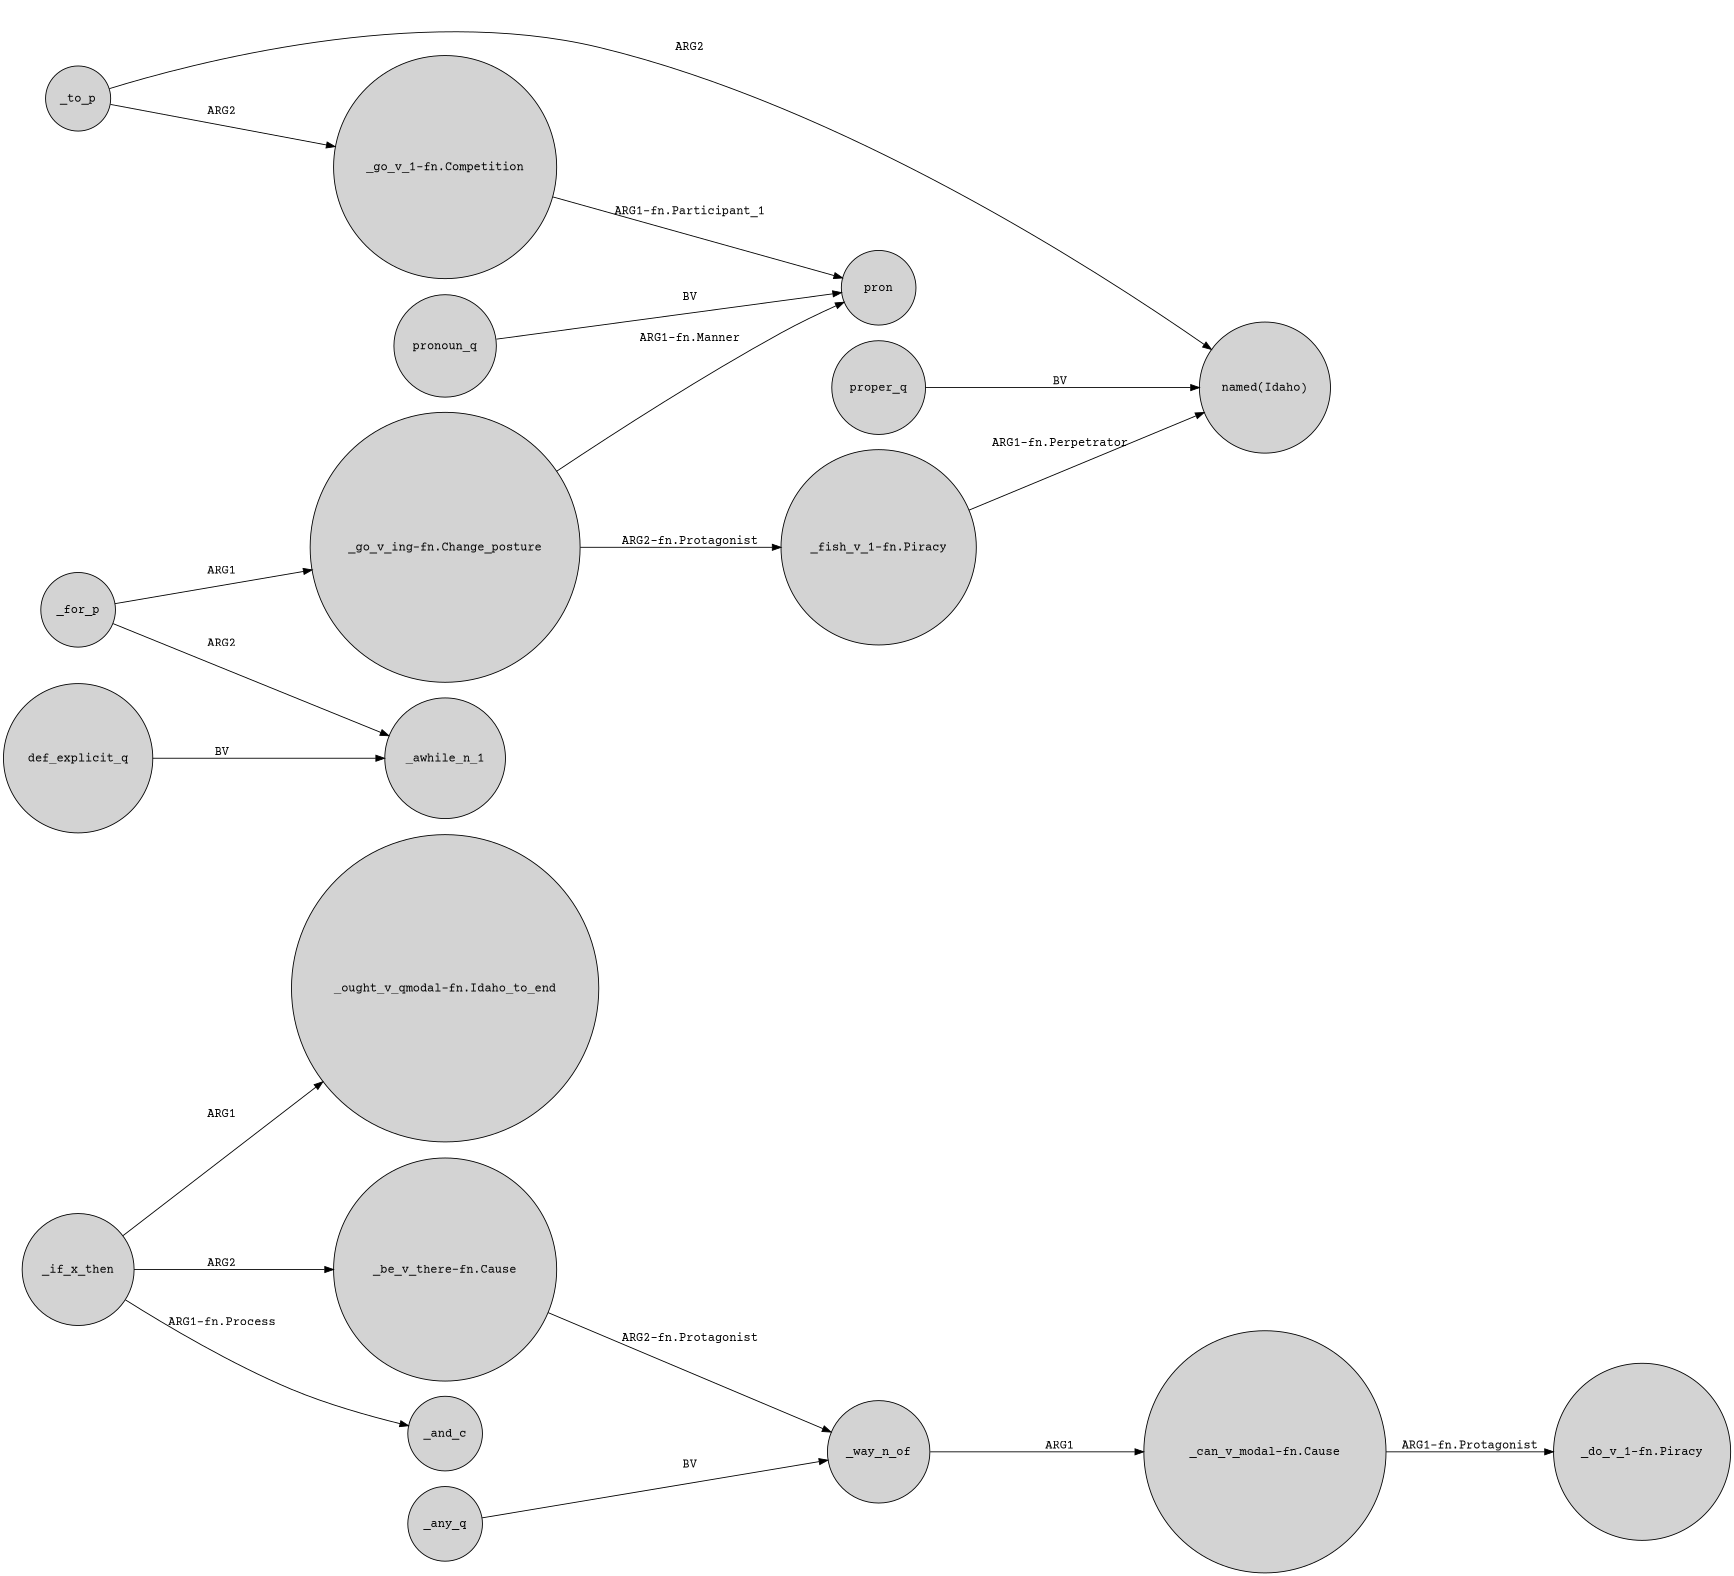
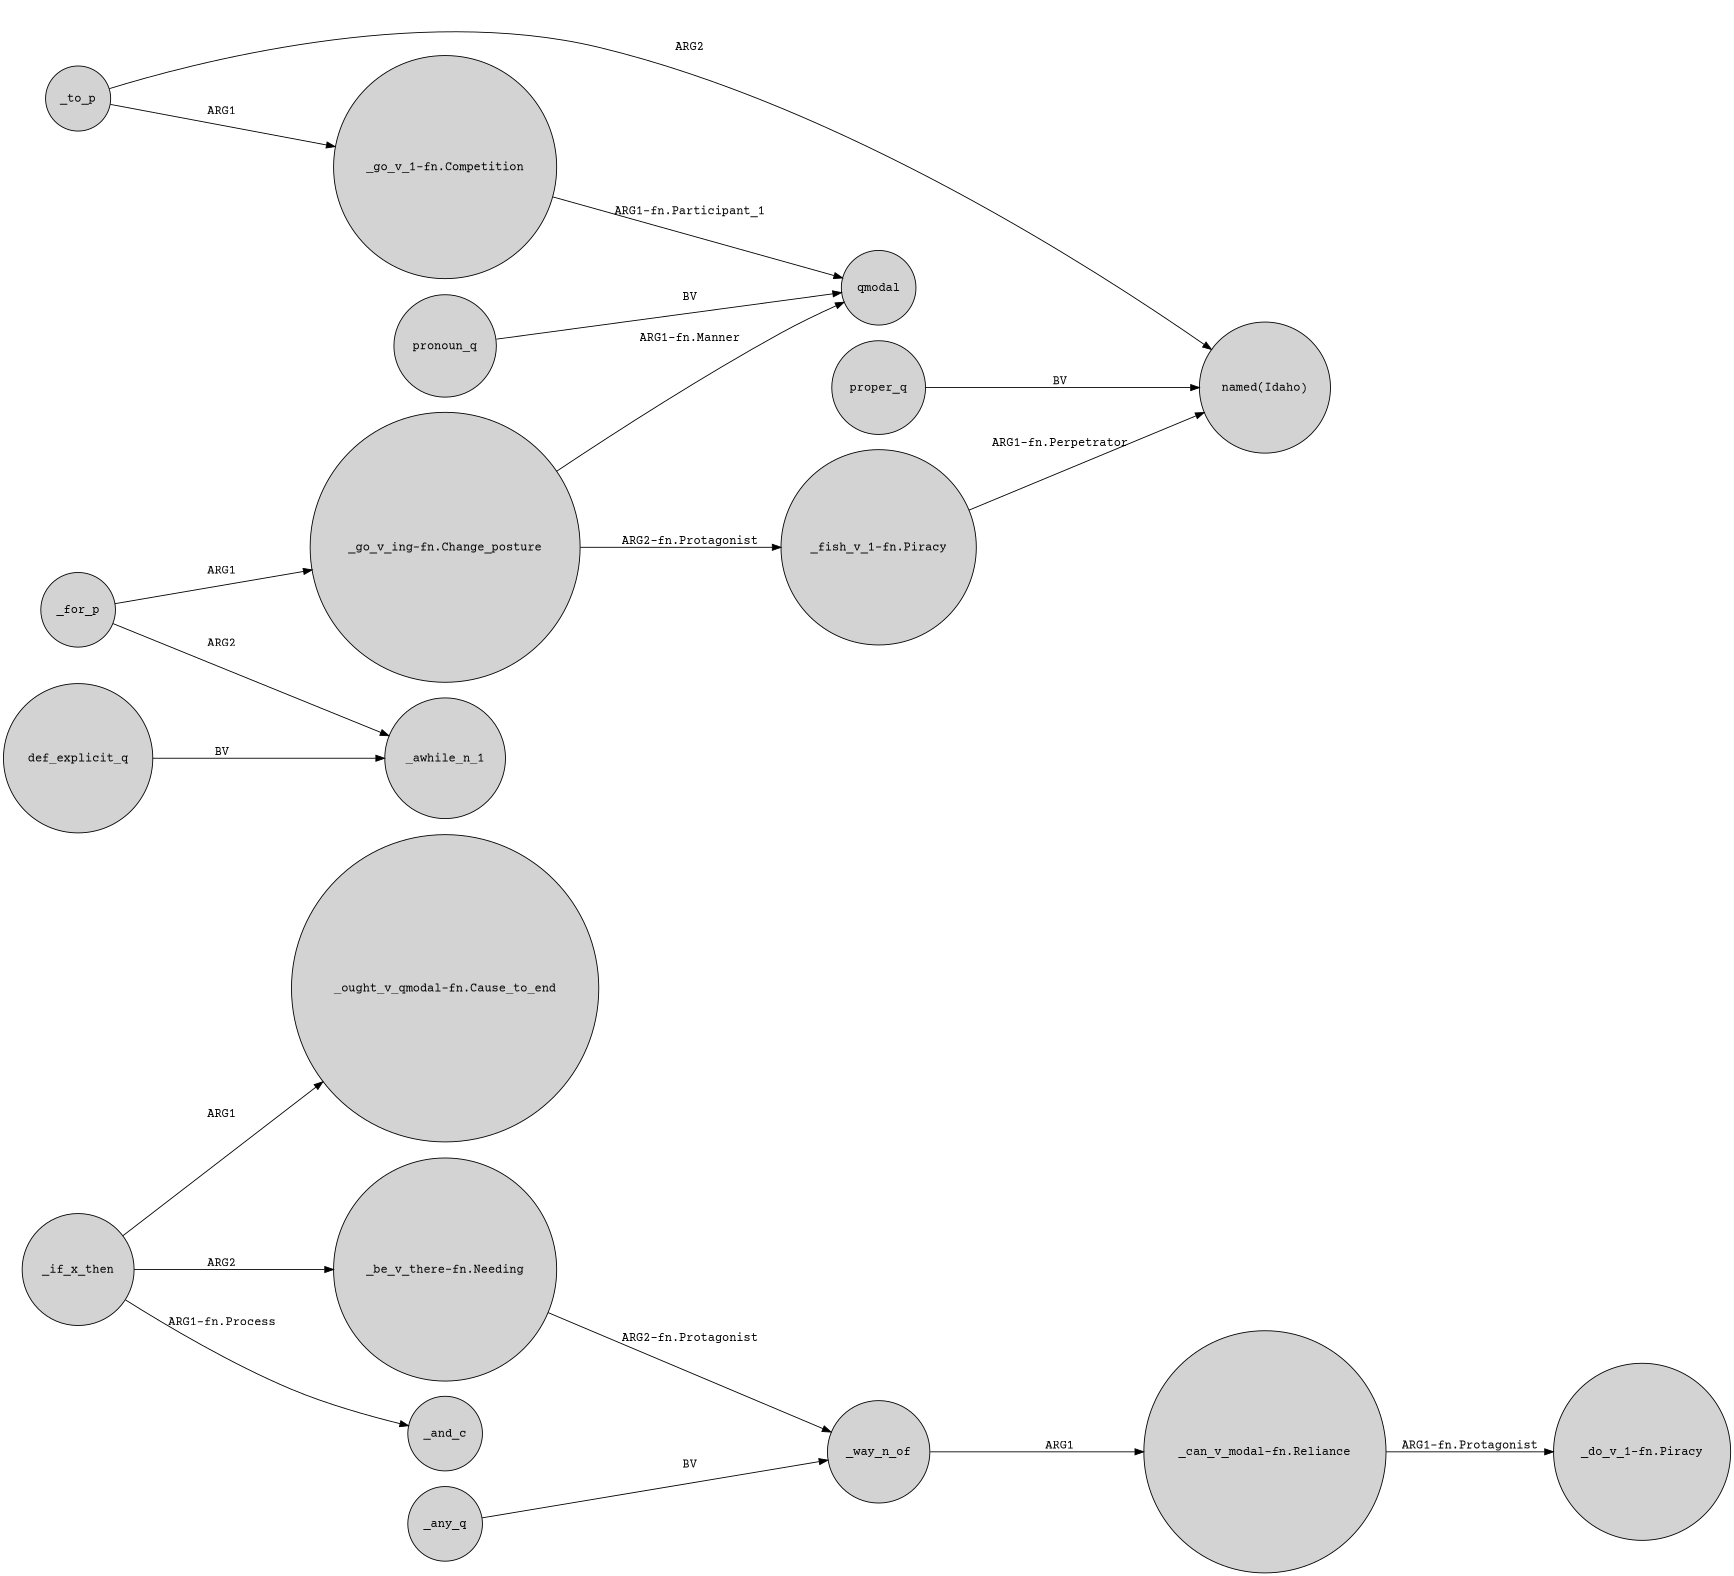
(222, 111) -> (222, 111)
(879, 288) -> (879, 288)
(445, 988) -> (445, 988)
(445, 1270) -> (445, 1270)
(1265, 1452) -> (1265, 1452)
